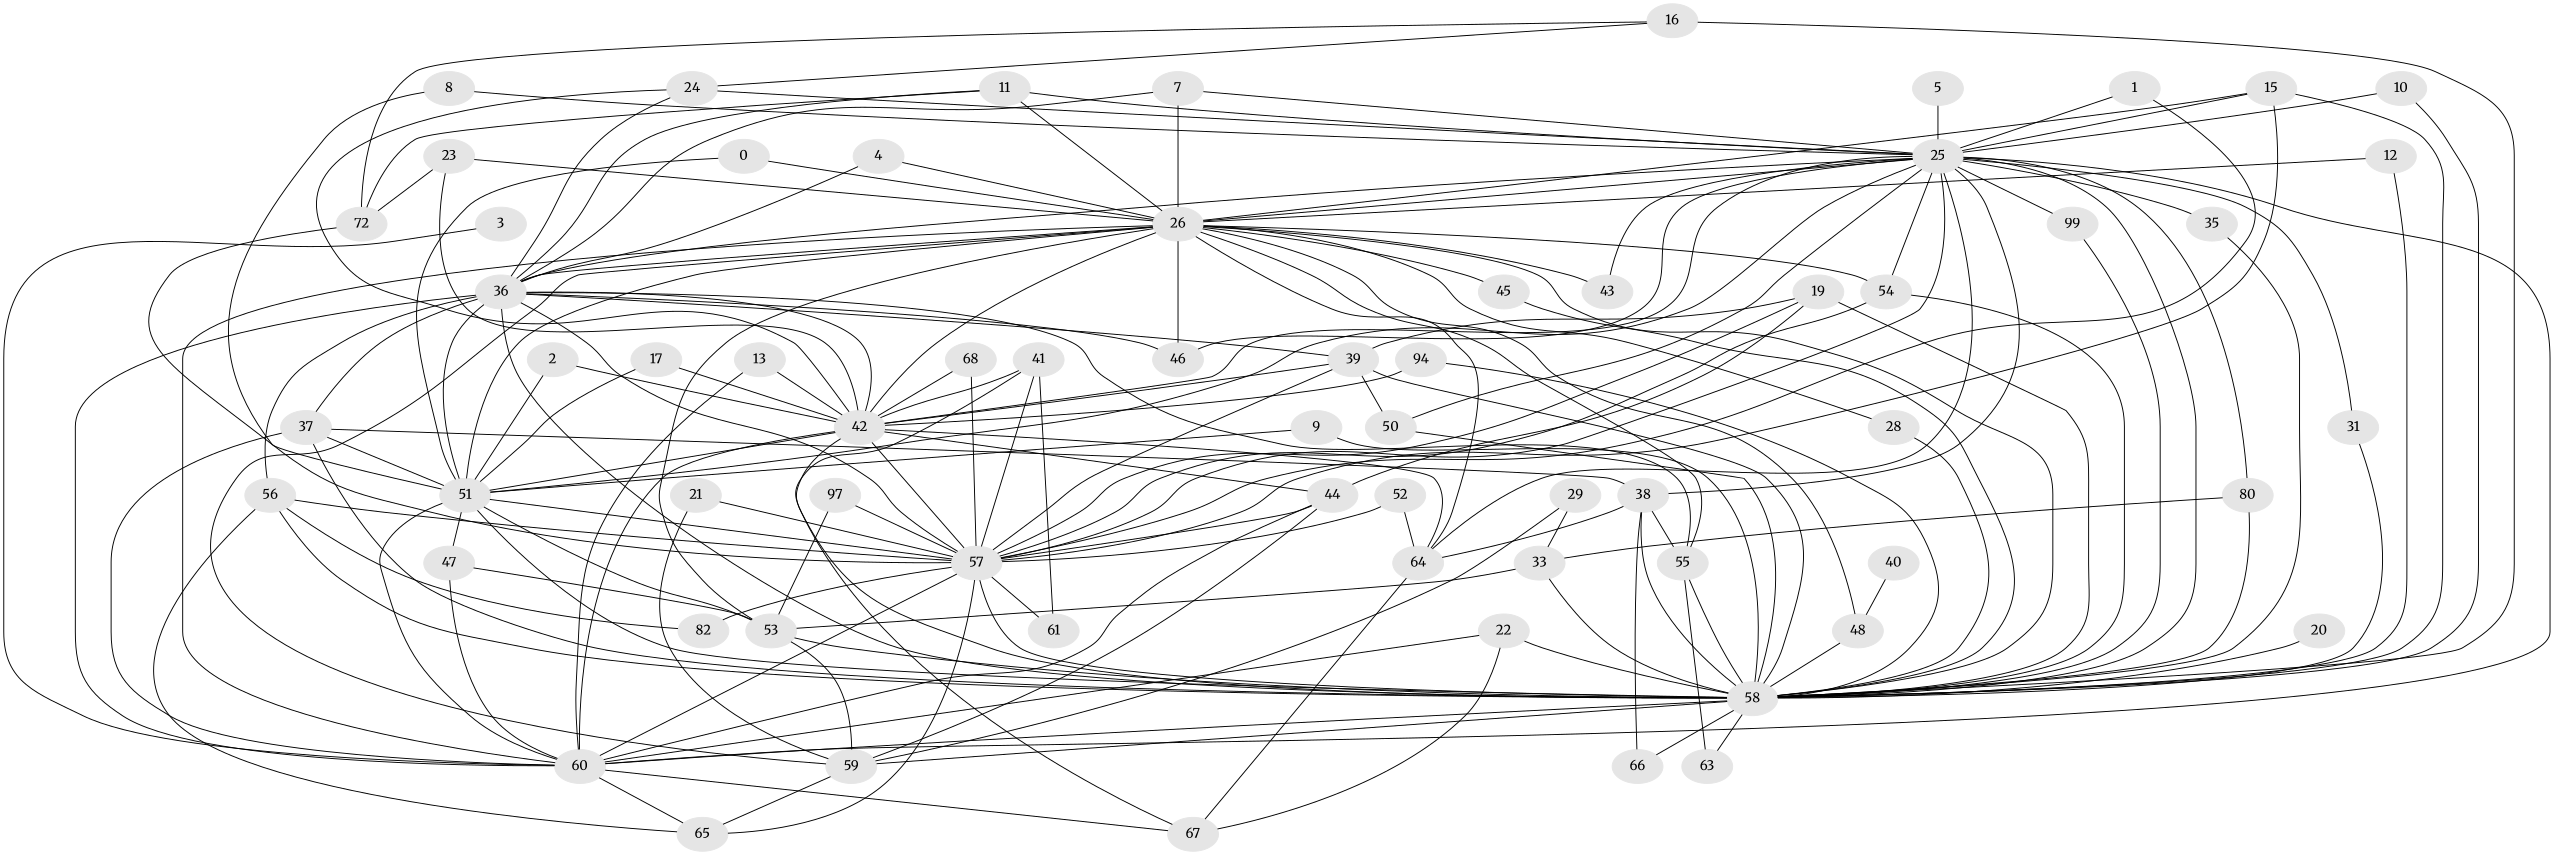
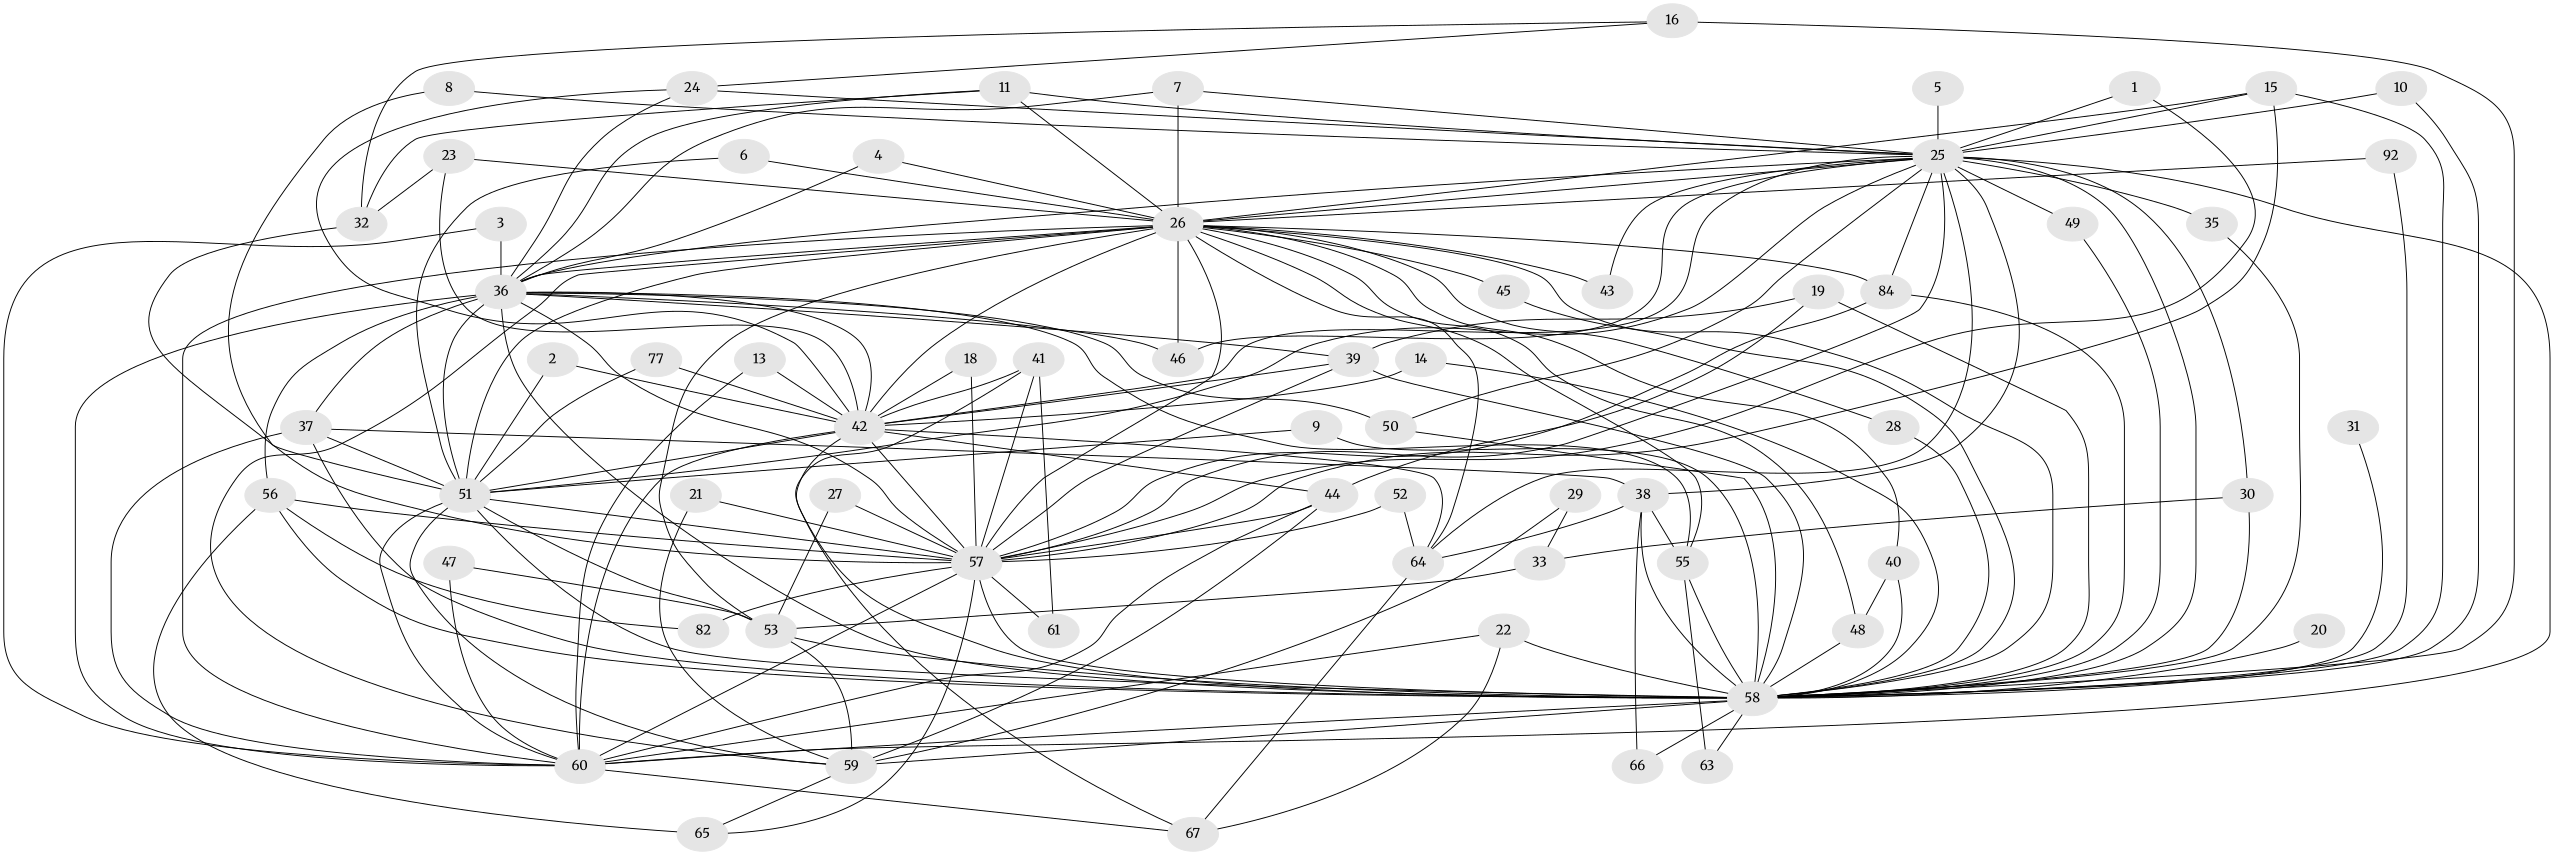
(744, 156) -> (744, 156)
(2391, 156) -> (2391, 156)
(2223, 198) -> none
(362, 224) -> (362, 224)
(2073, 224) -> (2073, 224)
none -> (501, 258)
(1886, 292) -> (1886, 292)
none -> (1583, 353)
(656, 360) -> (656, 360)
(971, 360) -> (971, 360)
(1421, 360) -> (1421, 360)
(1372, 394) -> (1107, 344)
(1482, 430) -> (1152, 414)
(835, 495) -> (835, 495)
(2248, 495) -> (2248, 495)
(457, 529) -> (560, 699)
(1626, 655) -> (1871, 668)
(641, 800) -> none
